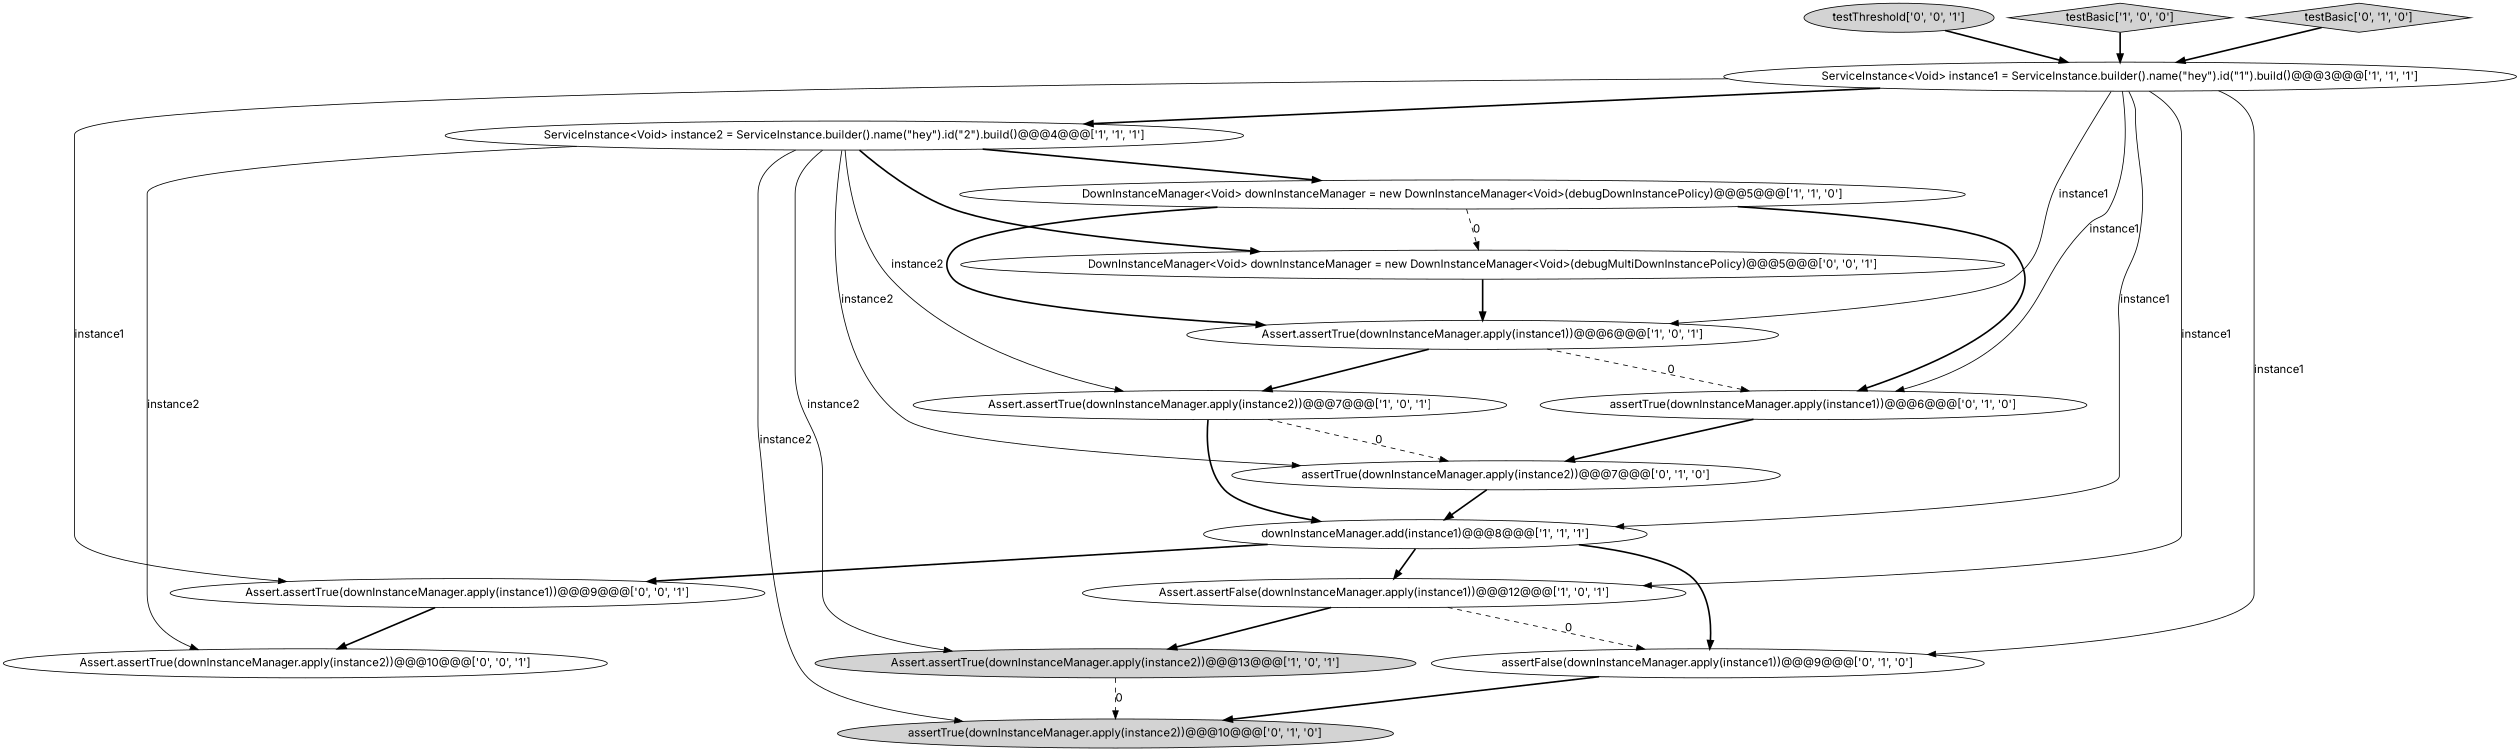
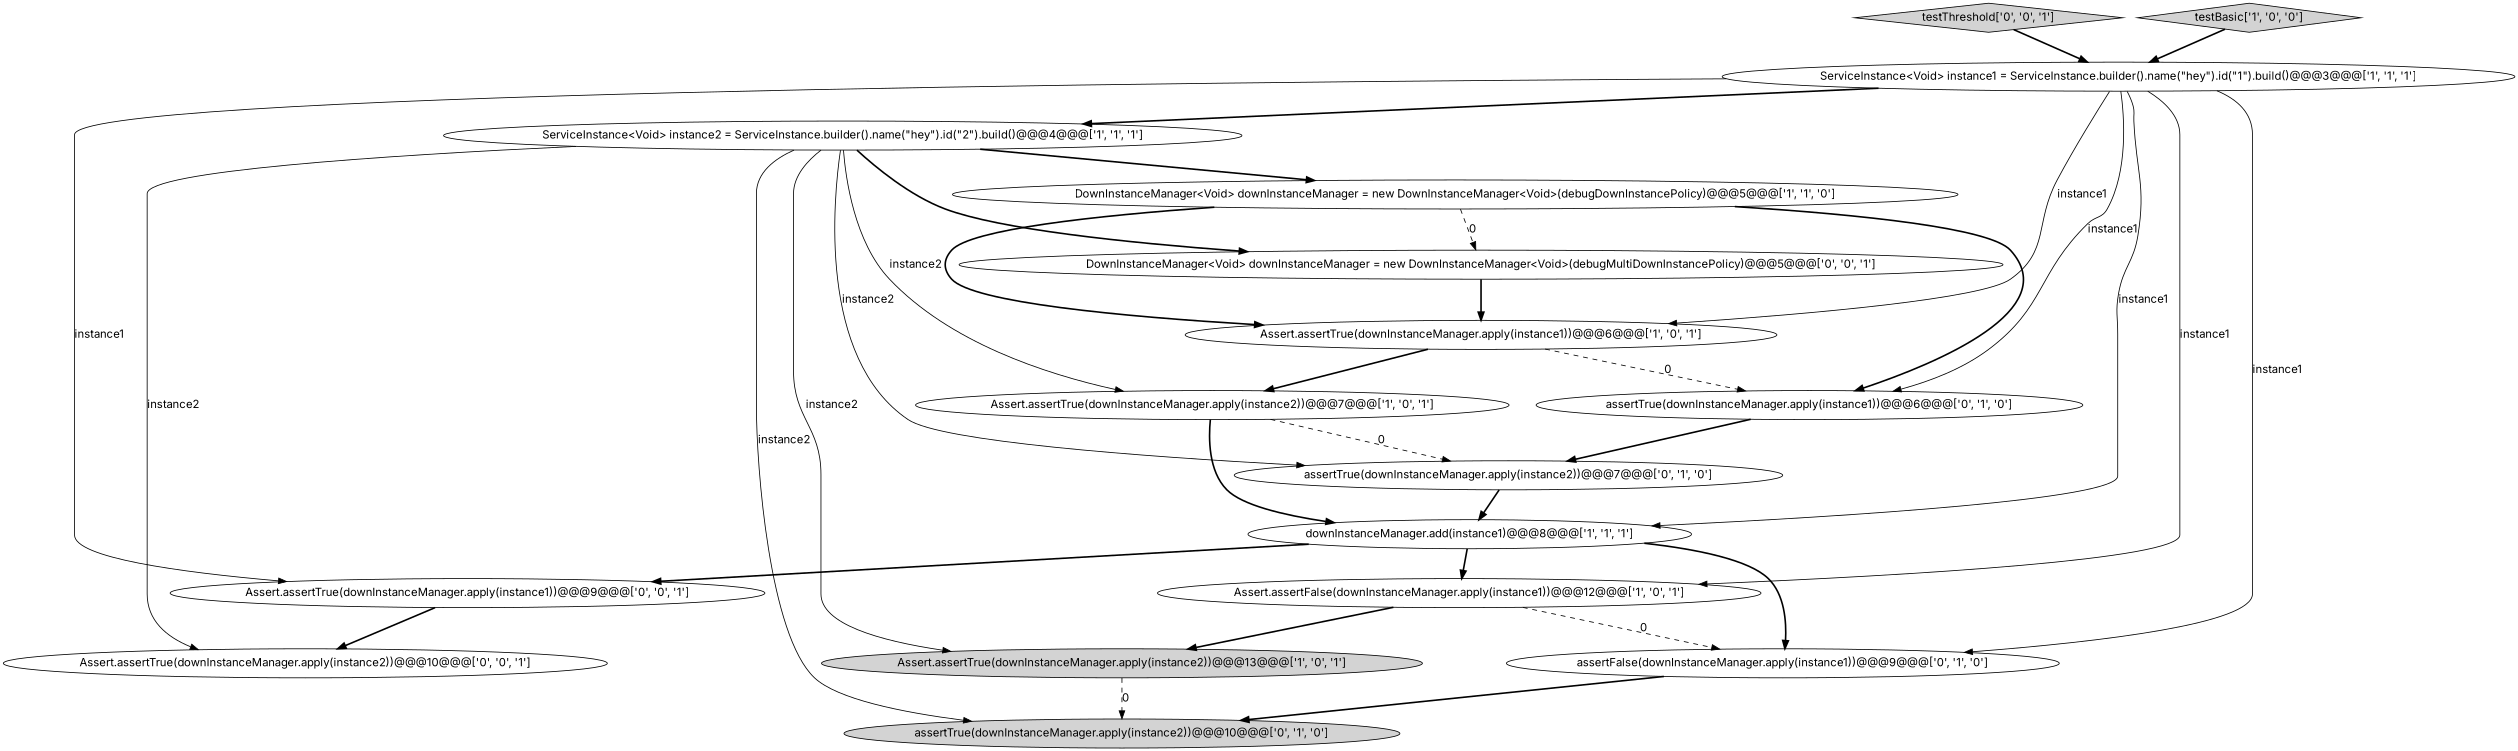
(1899, 18) -> (1989, 18)
(2359, 18) -> none
